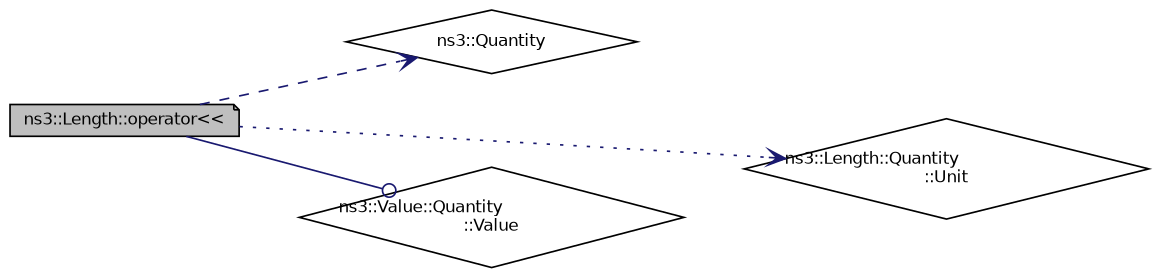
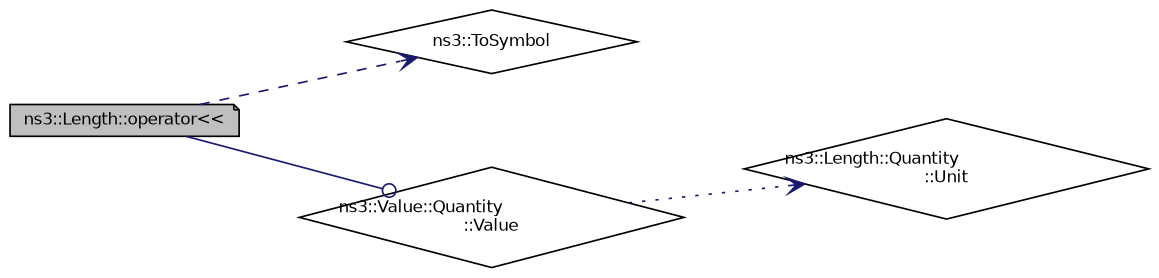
(492, 42) -> (492, 42)
(504, 142) -> (708, 194)
